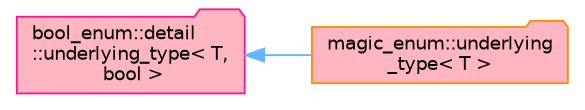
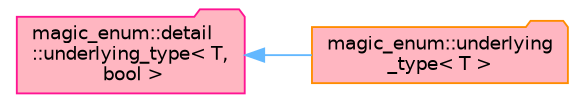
(131, 55) -> (131, 55)
